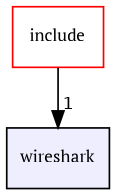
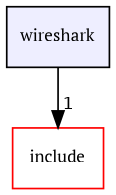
(58, 89) -> (58, 89)
